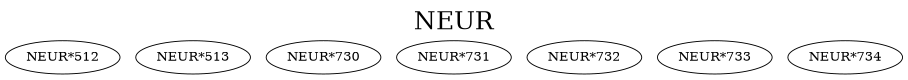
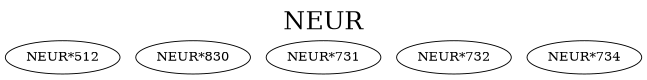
(193, 57) -> none
(324, 57) -> (193, 57)
(715, 57) -> none
